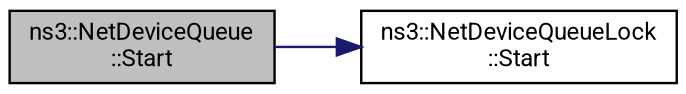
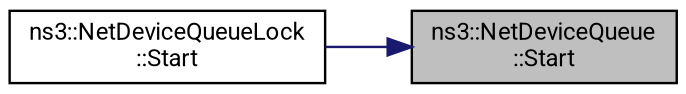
(306, 47) -> (356, 47)
